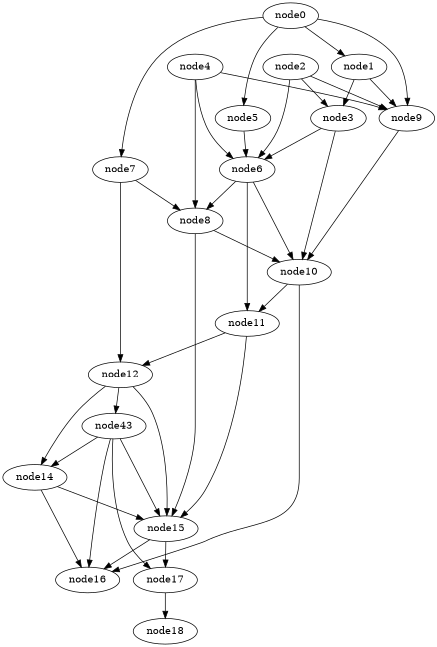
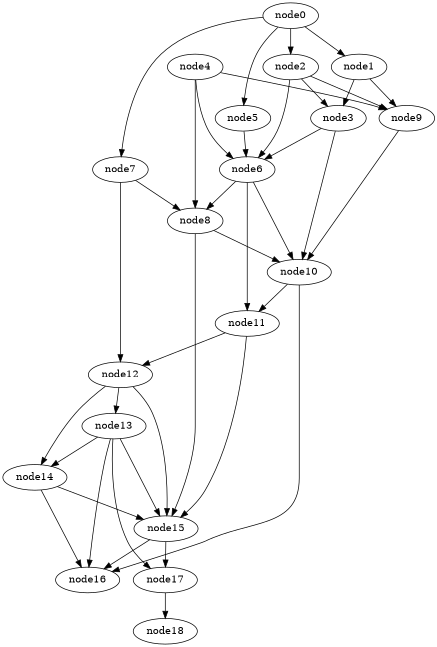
(379, 42) -> (291, 38)
(114, 426) -> (114, 426)
